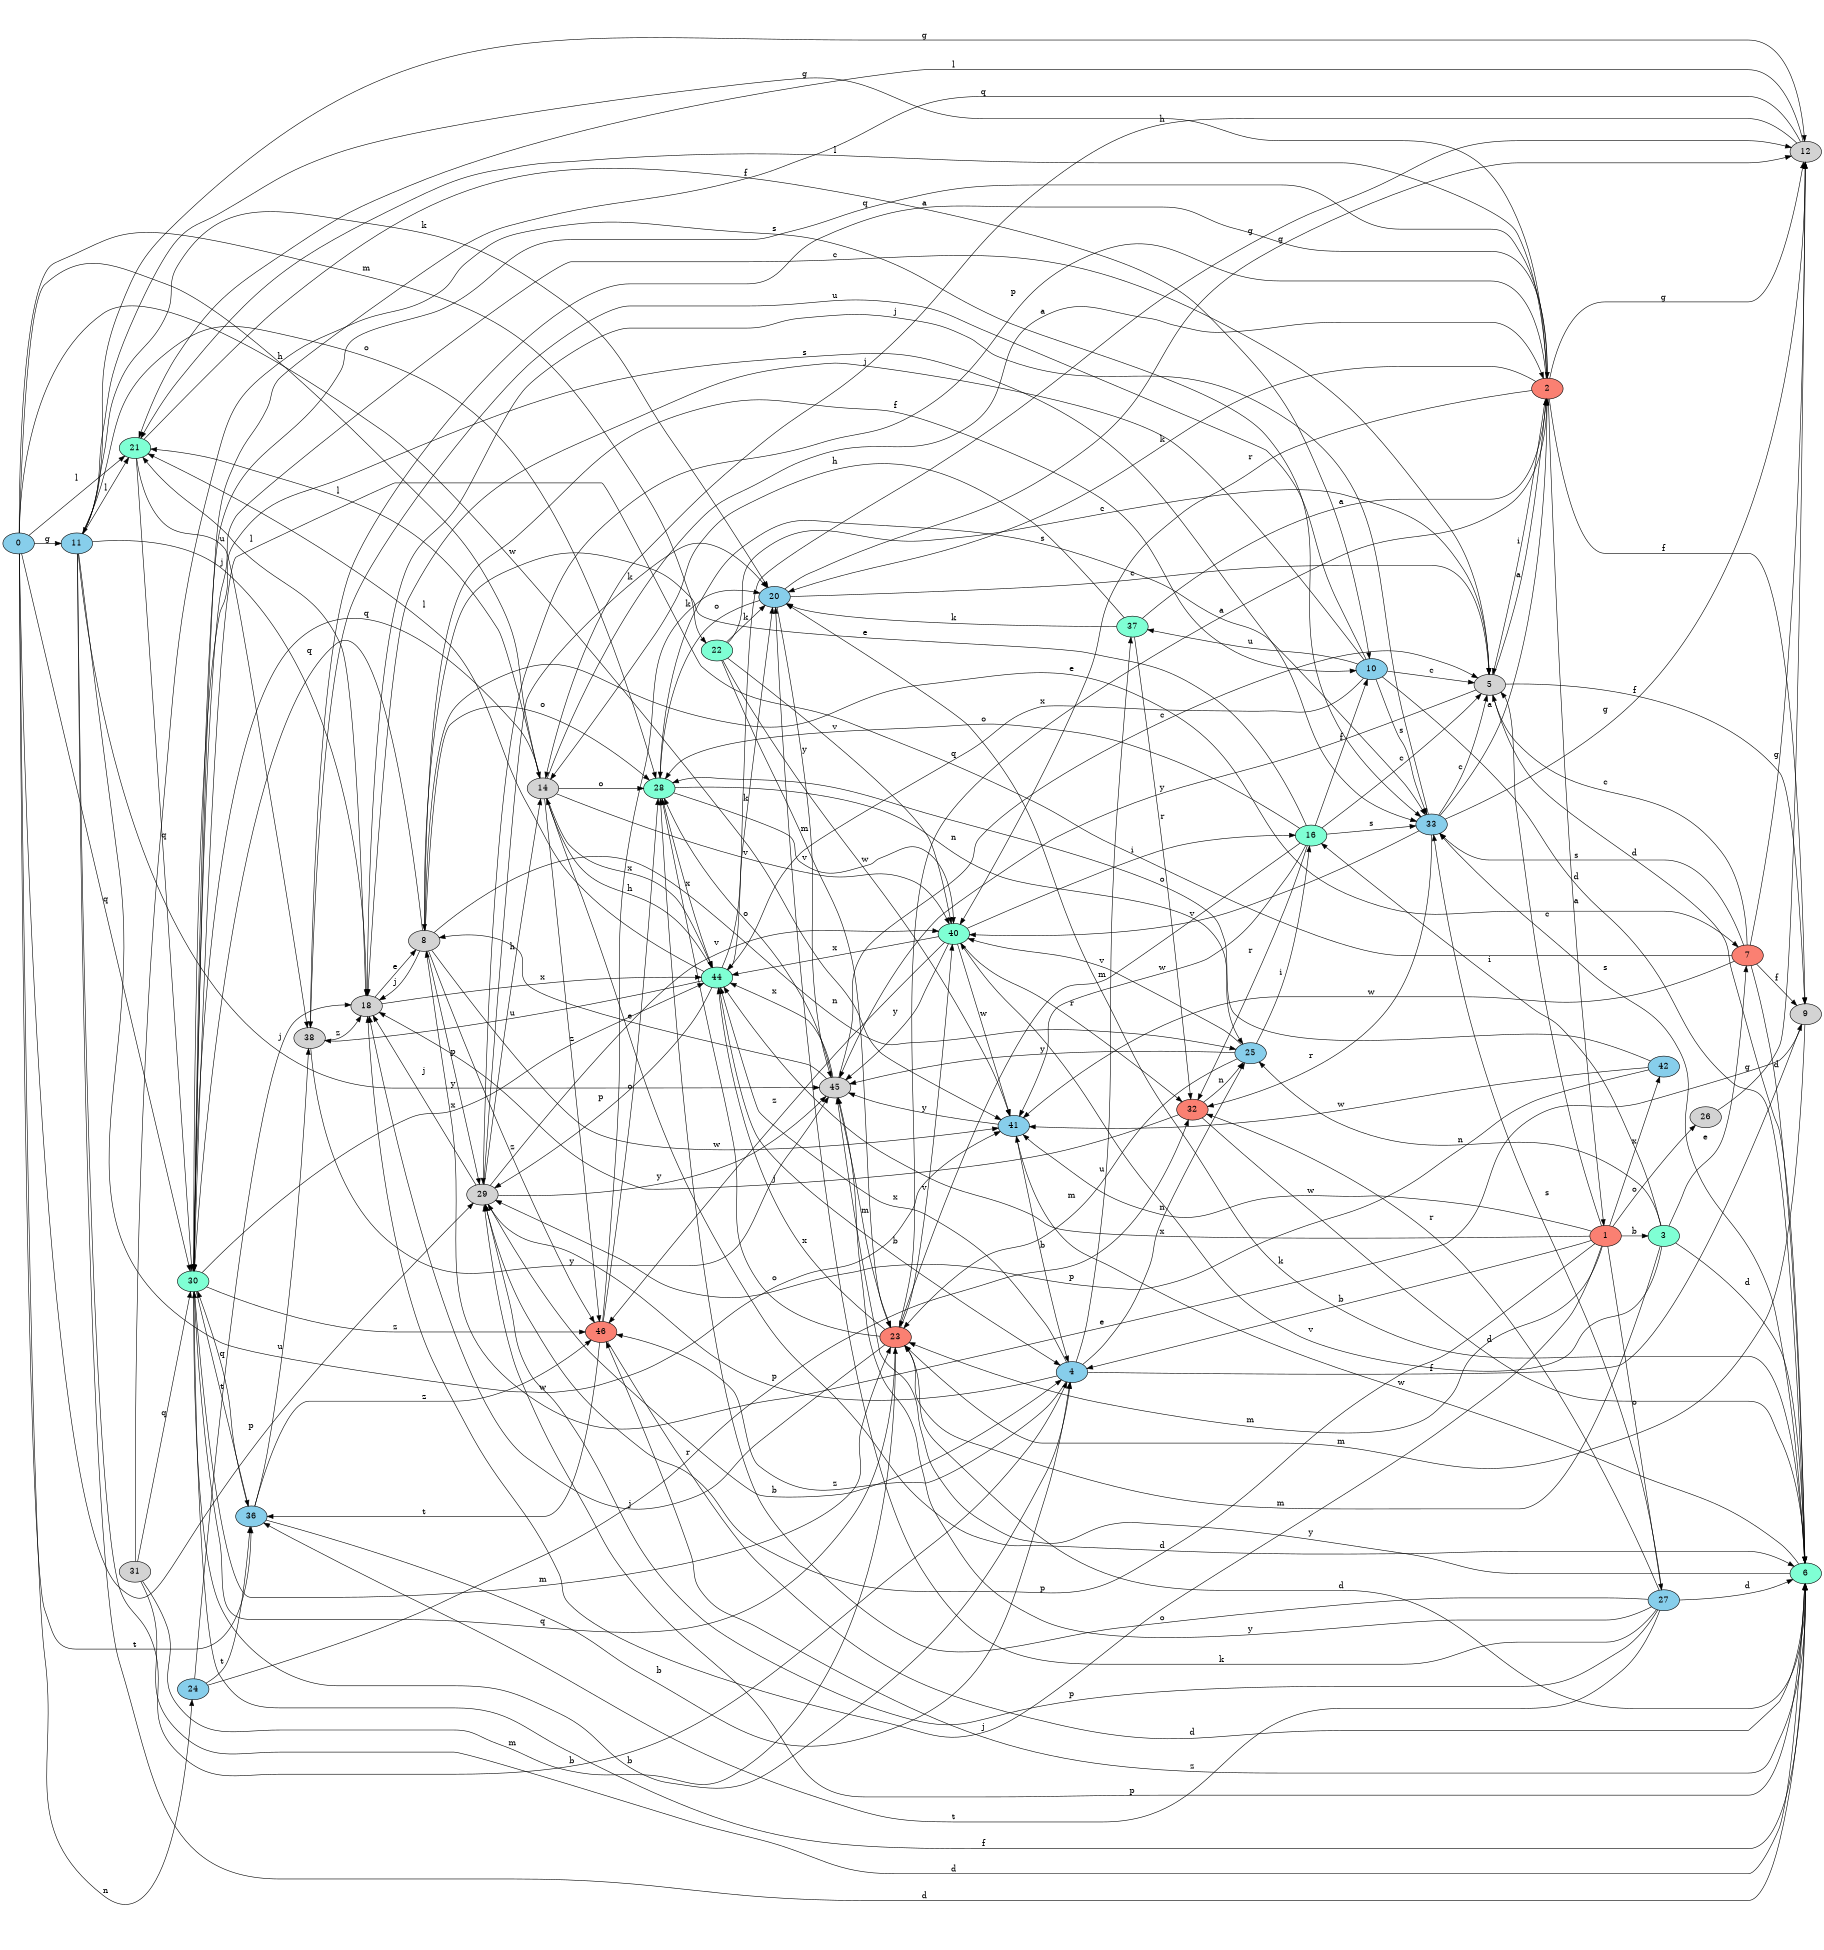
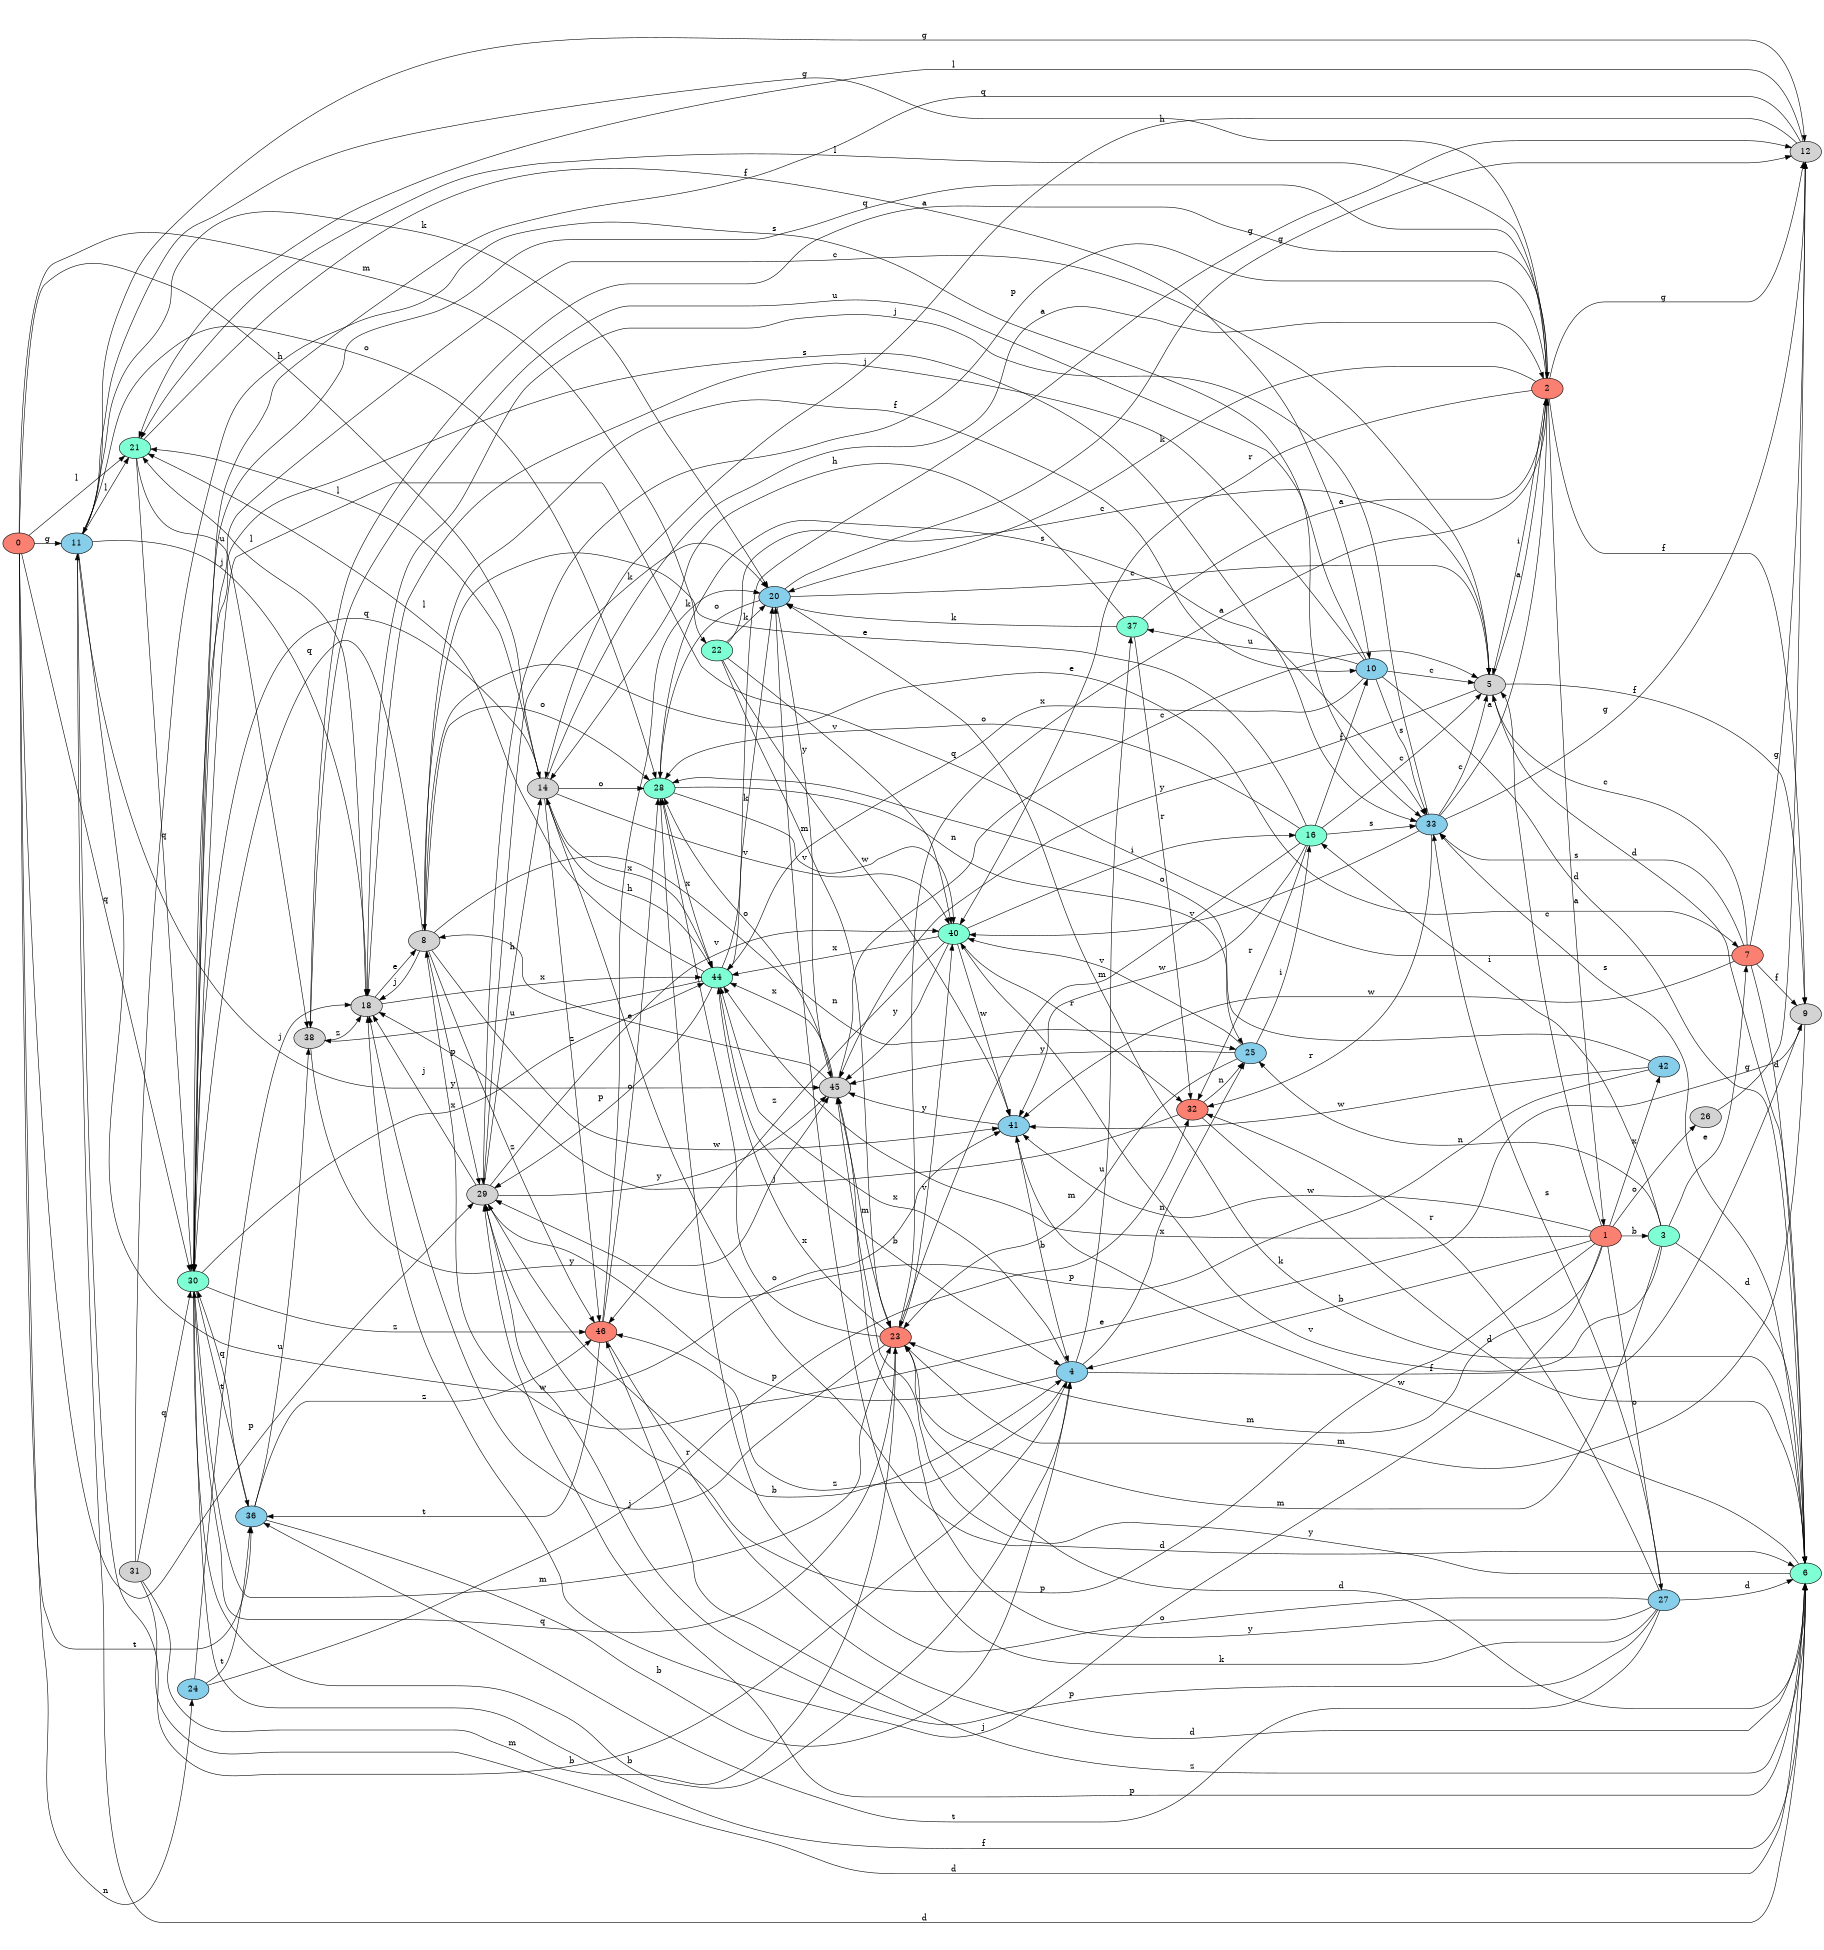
(491, 536) -> none
(19, 543) -> (19, 543)
(473, 1879) -> (440, 1923)
